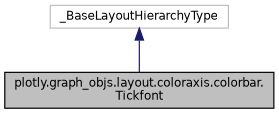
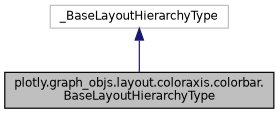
(139, 90) -> (139, 90)
